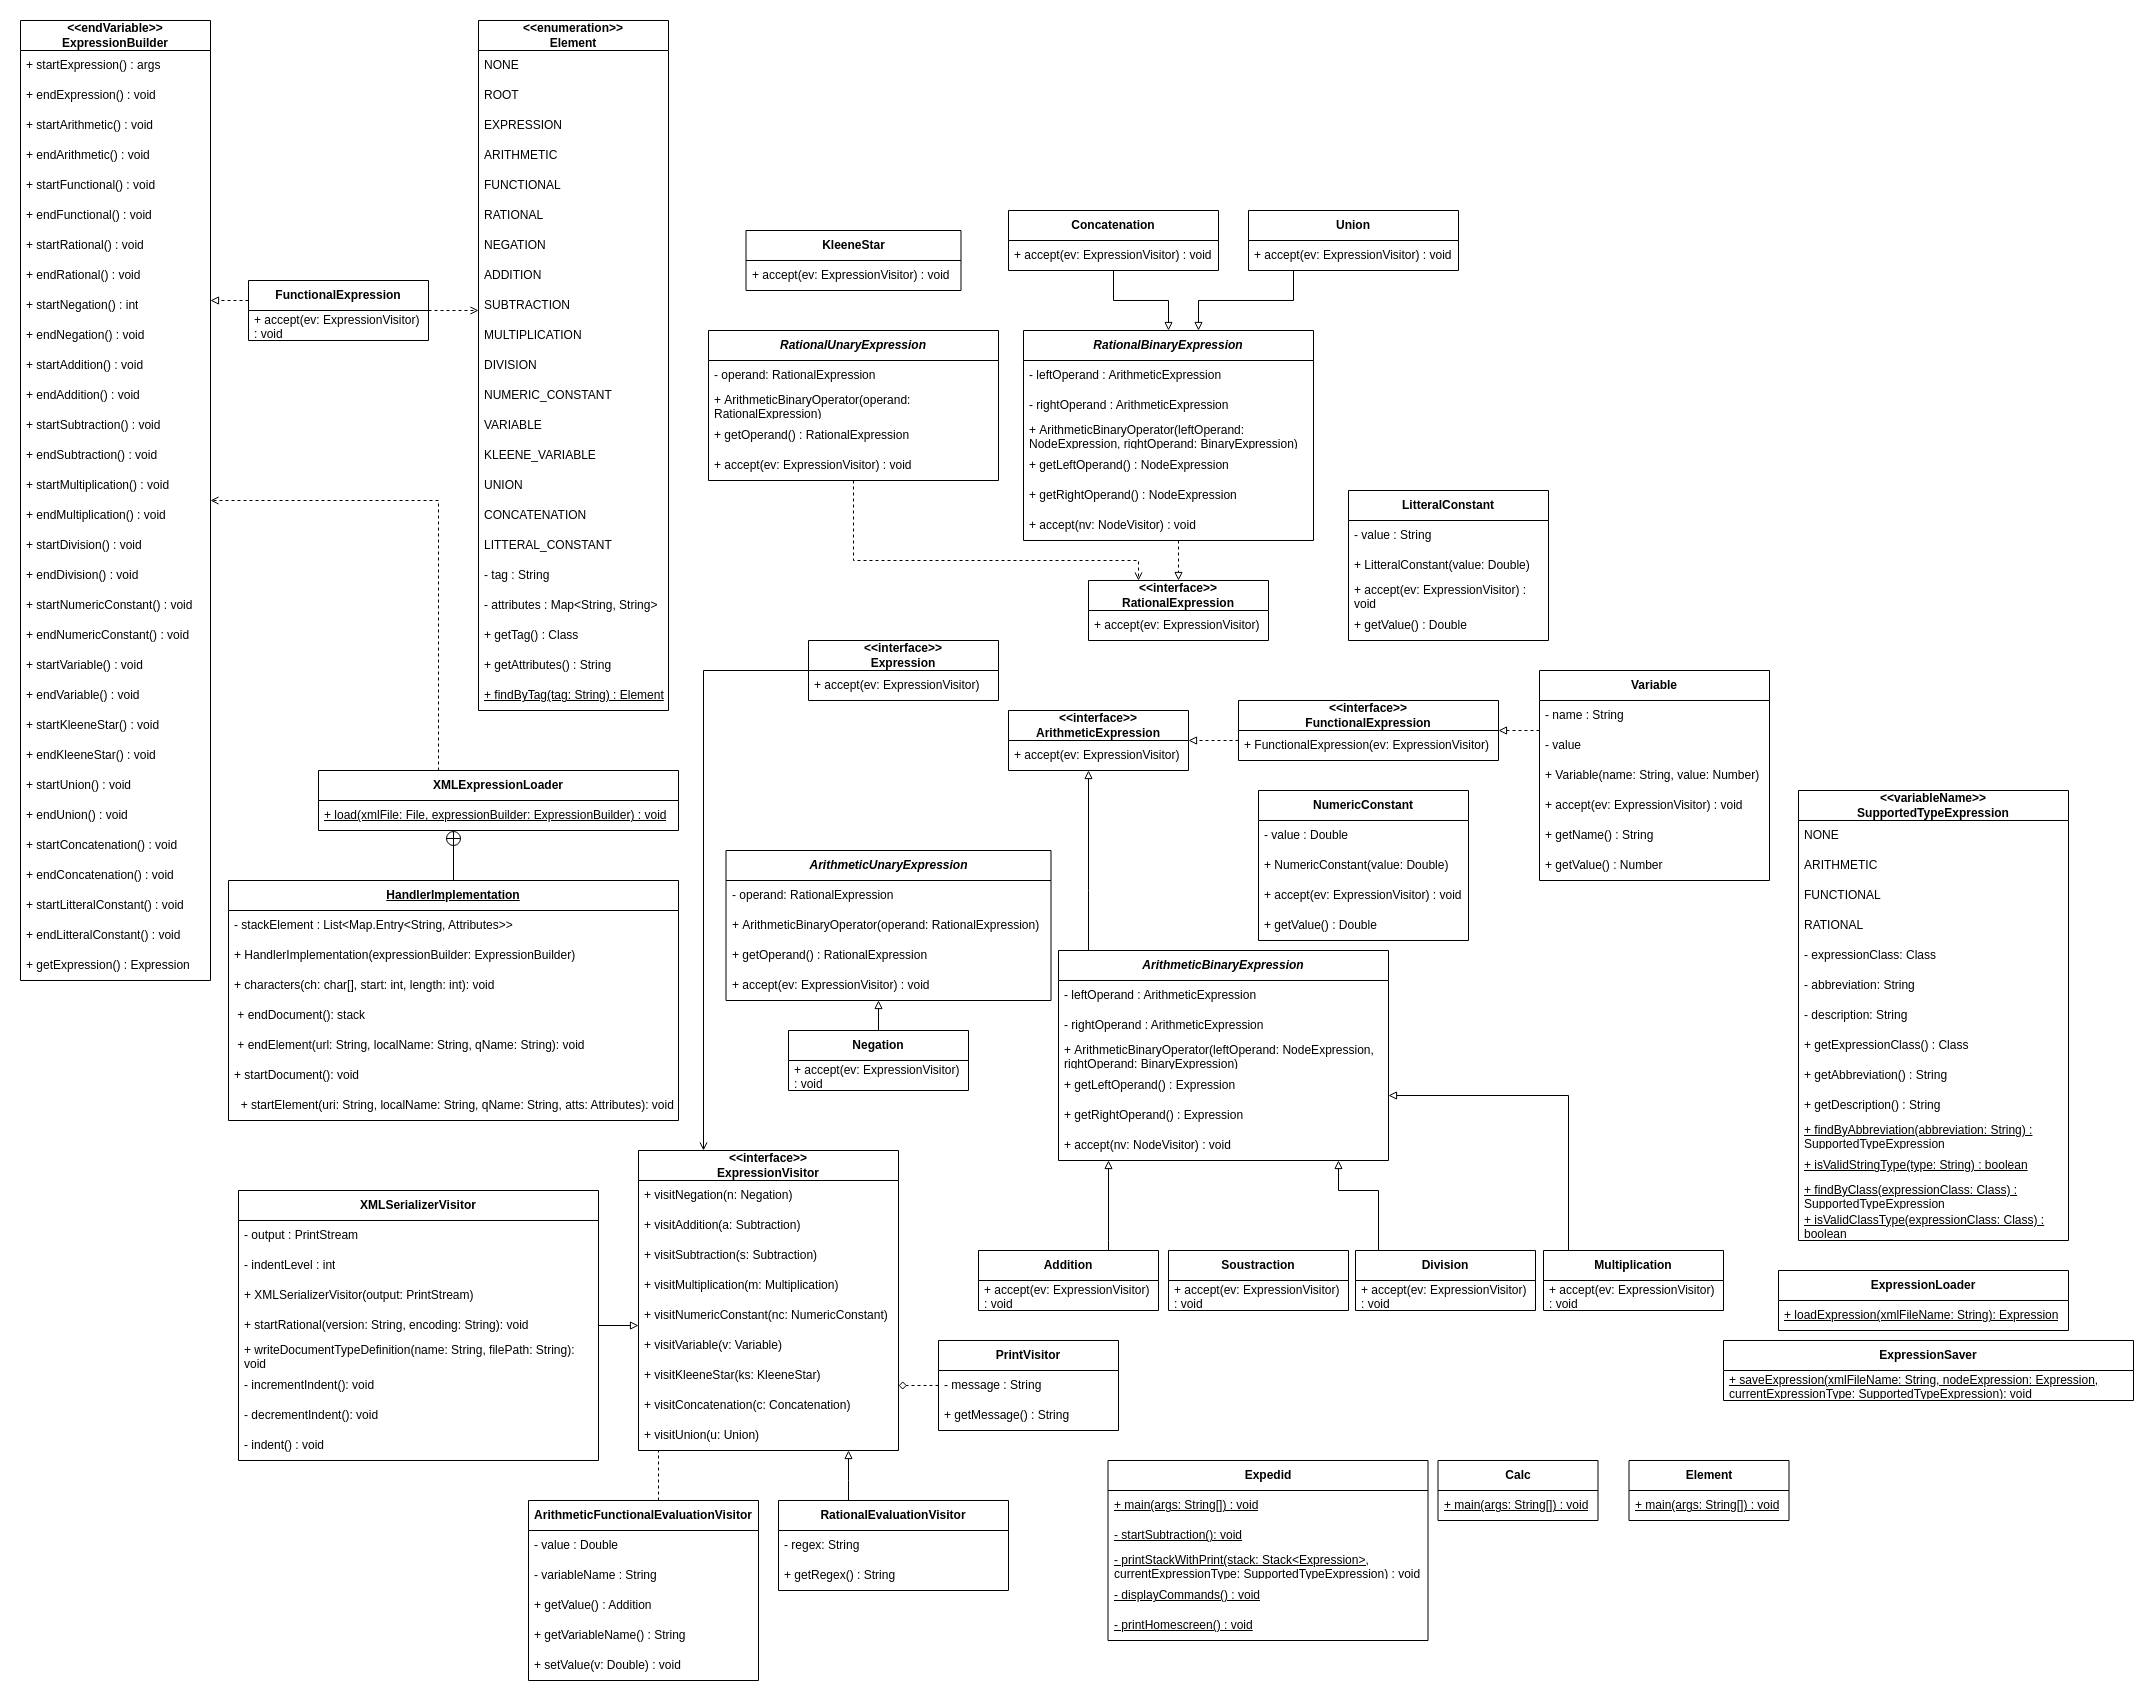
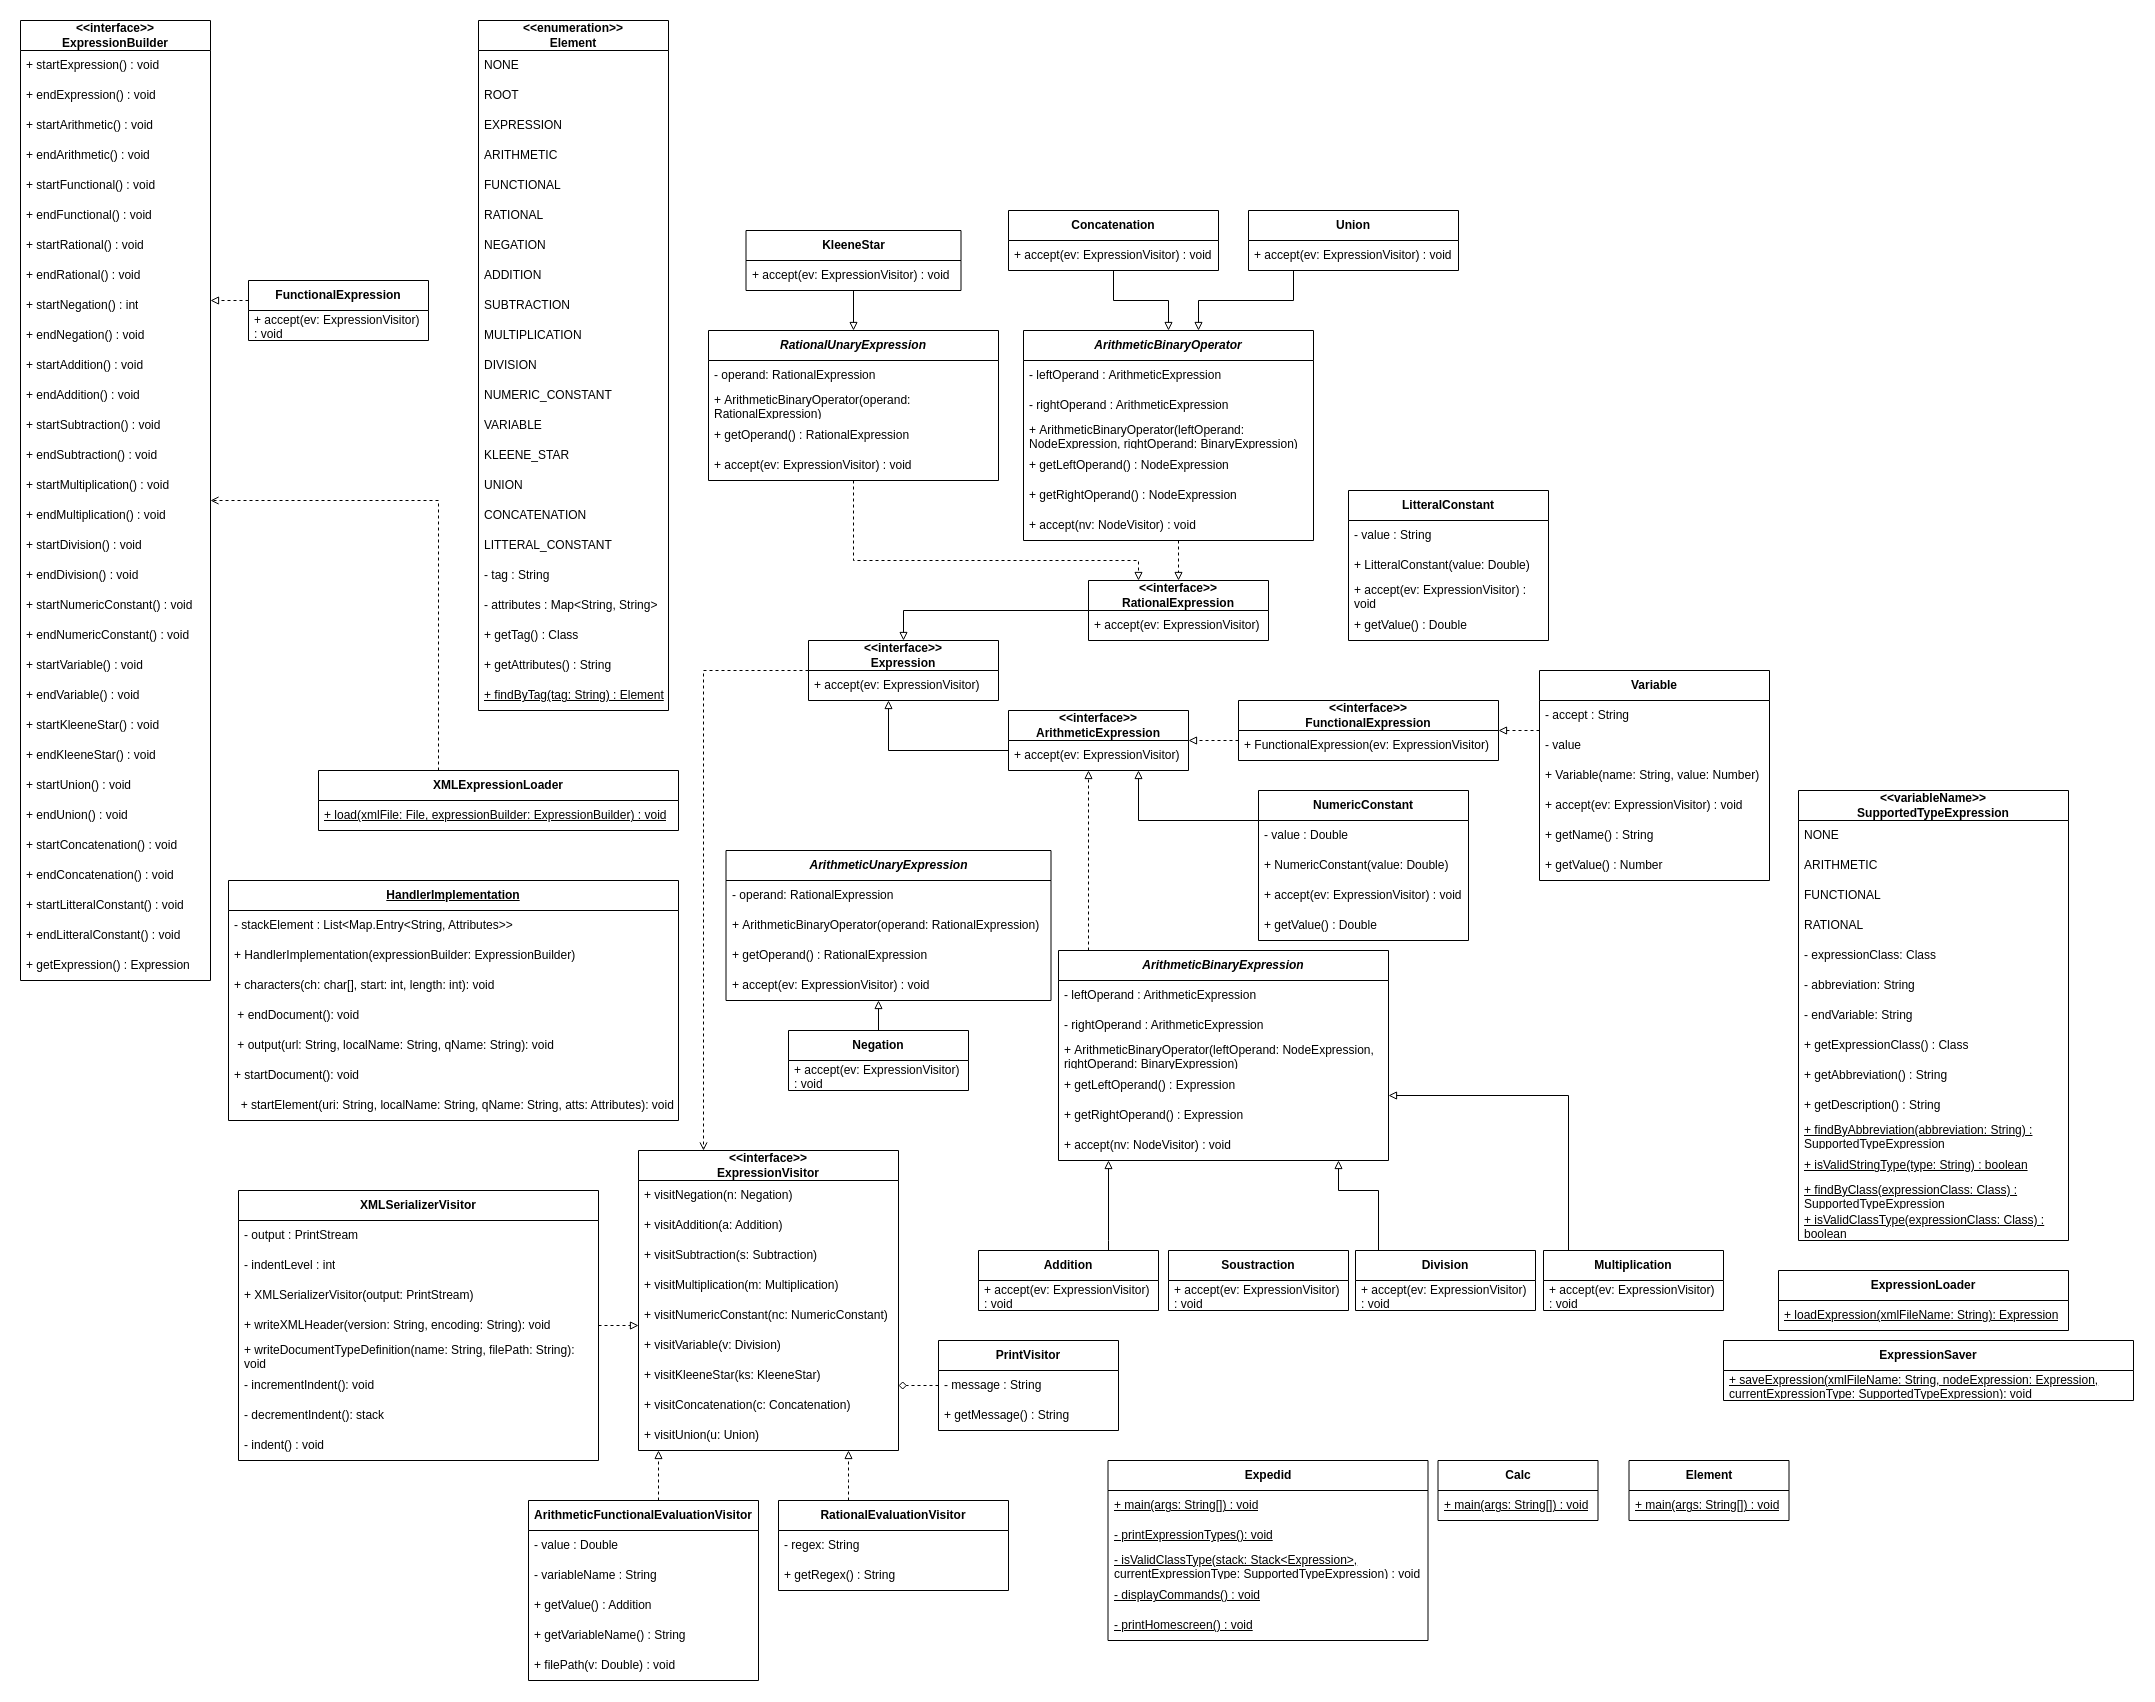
(116, 36) -> (116, 36)
(106, 66) -> (105, 66)
none -> (854, 307)
(453, 311) -> none
(1169, 346) -> (1169, 346)
(535, 456) -> (521, 456)
(1139, 573) -> (1139, 571)
none -> (985, 611)
(1588, 716) -> (1595, 716)
none -> (928, 751)
none -> (1178, 821)
(704, 858) -> (704, 858)
(454, 864) -> none
(1089, 864) -> (1089, 864)
(304, 1016) -> (299, 1016)
(1866, 1016) -> (1866, 1016)
(420, 1046) -> (408, 1046)
(736, 1226) -> (725, 1226)
(408, 1326) -> (413, 1326)
(615, 1326) -> (615, 1326)
(725, 1346) -> (723, 1346)
(322, 1416) -> (327, 1416)
(659, 1457) -> (659, 1460)
(849, 1479) -> (849, 1479)
(1196, 1536) -> (1208, 1536)
(1270, 1566) -> (1270, 1566)
(615, 1666) -> (613, 1666)
